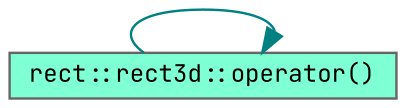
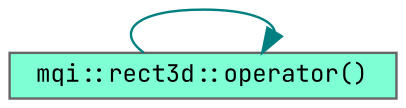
(203, 76) -> (203, 76)
